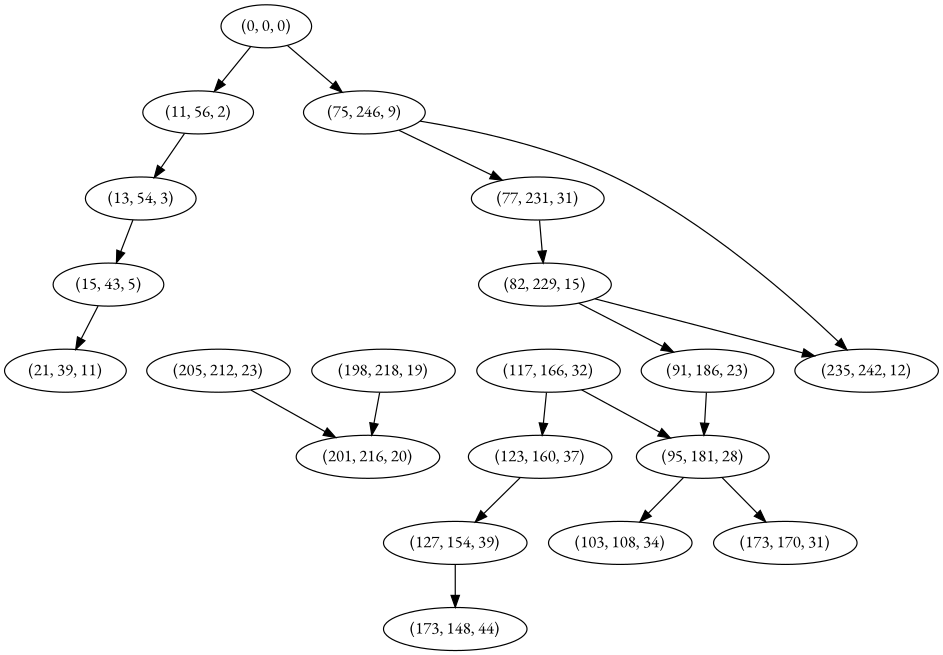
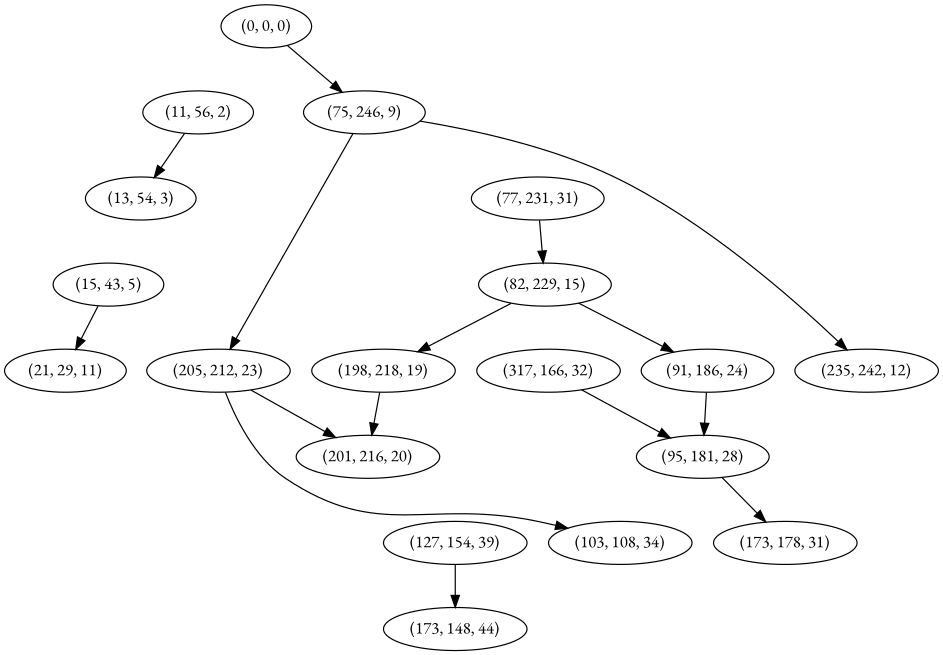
(236, 64) -> none
(445, 153) -> (294, 236)
(127, 236) -> none
(699, 326) -> (470, 325)
(65, 371) -> (65, 371)
(549, 371) -> (549, 371)
(708, 371) -> (708, 371)
(540, 457) -> none
(666, 495) -> (364, 511)
(785, 543) -> (785, 543)
